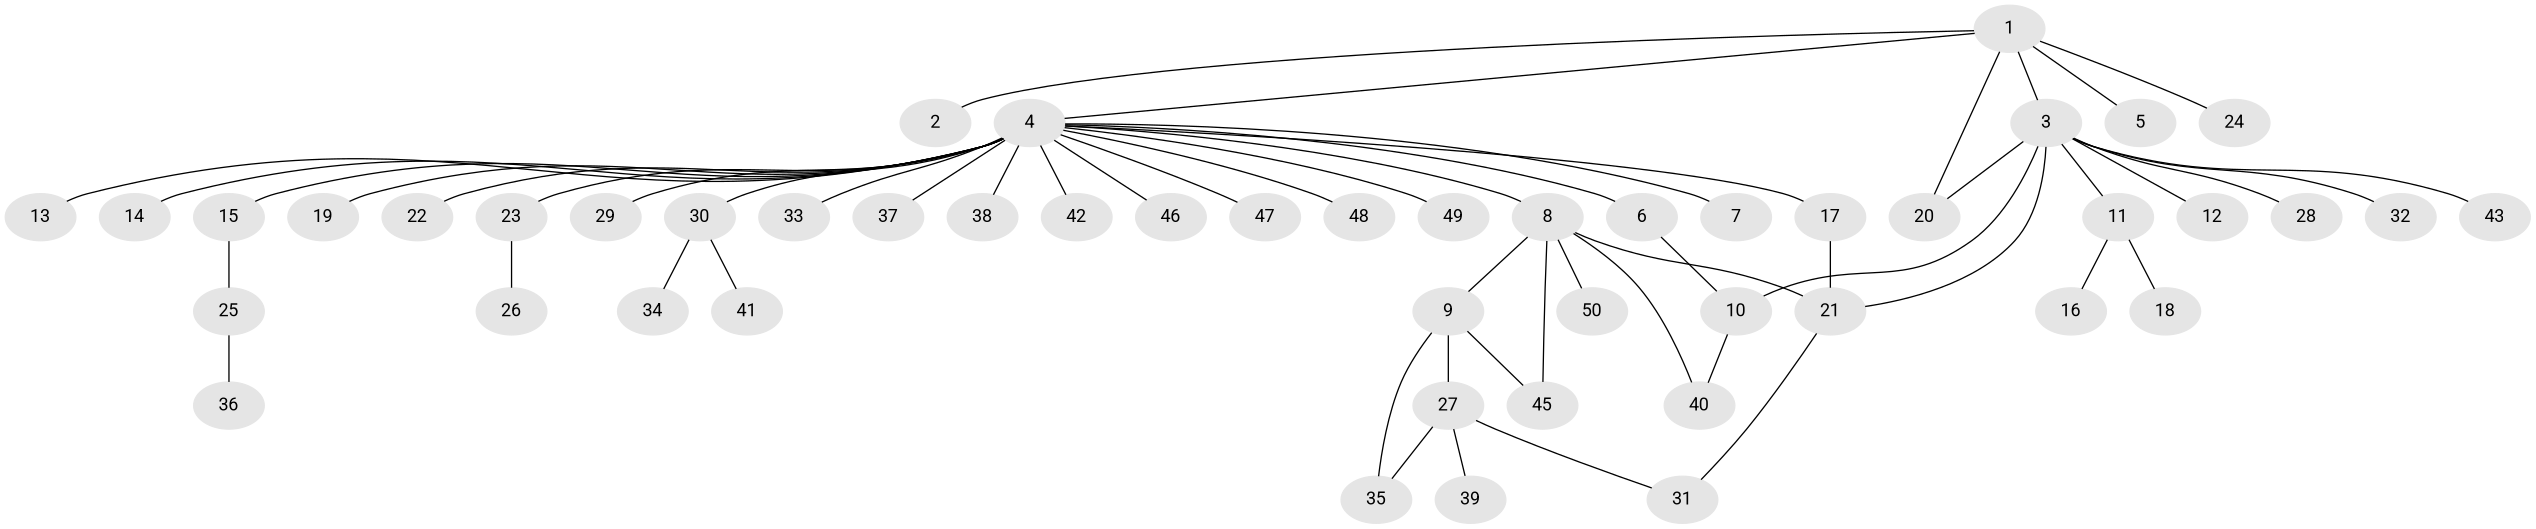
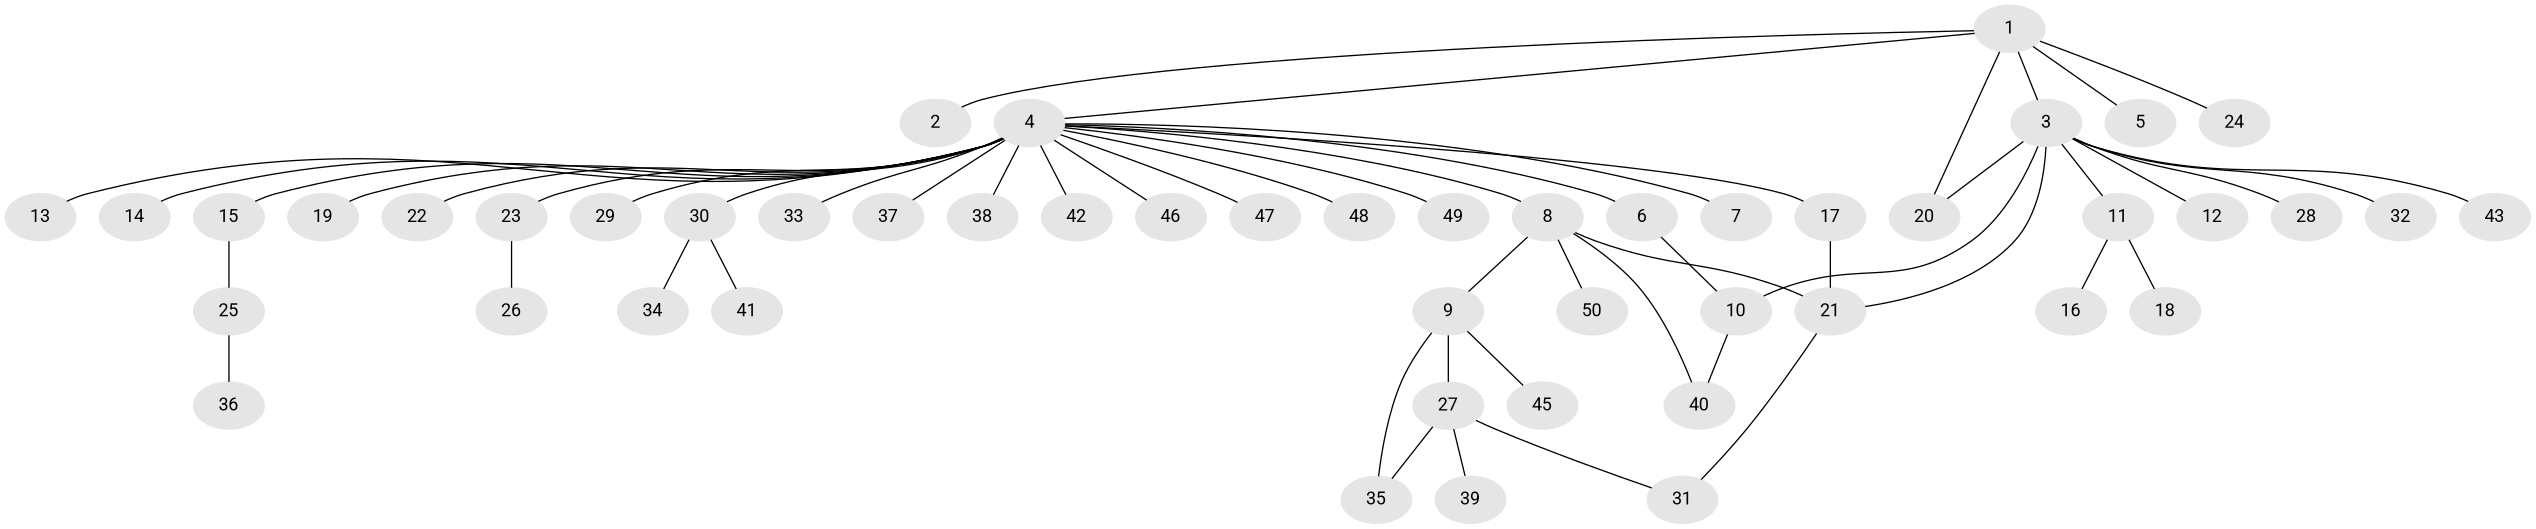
(1544, 311) -> none
